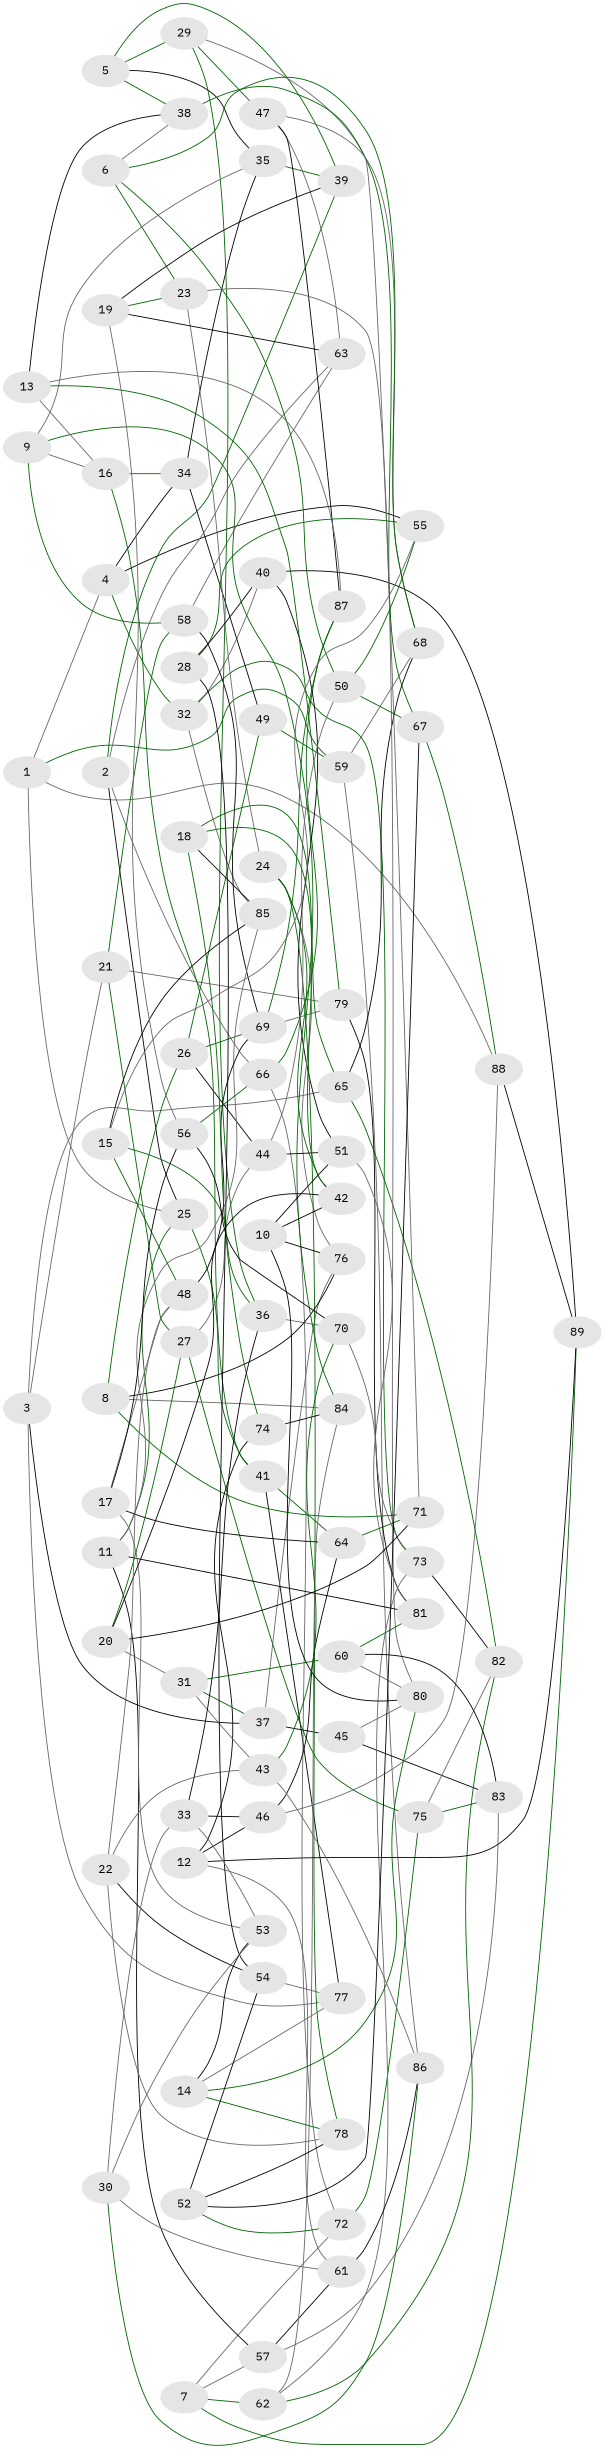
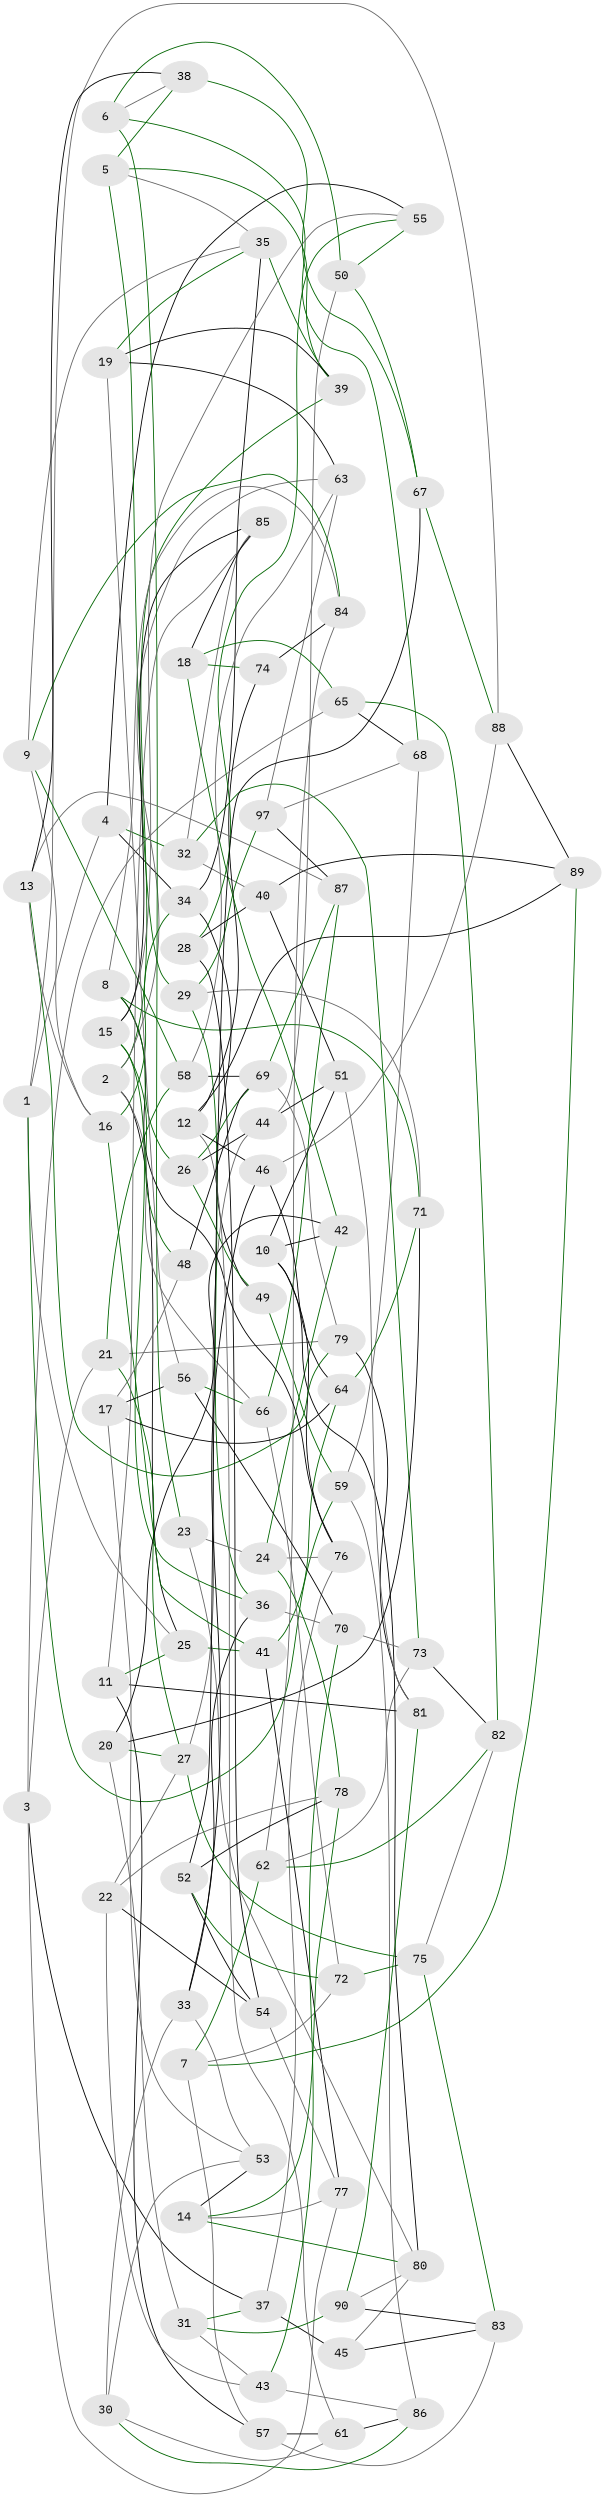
(200, 86) -> (191, 197)
(263, 114) -> (263, 816)
(145, 302) -> (168, 298)
(132, 1606) -> (147, 1826)
(342, 1657) -> (342, 2306)
